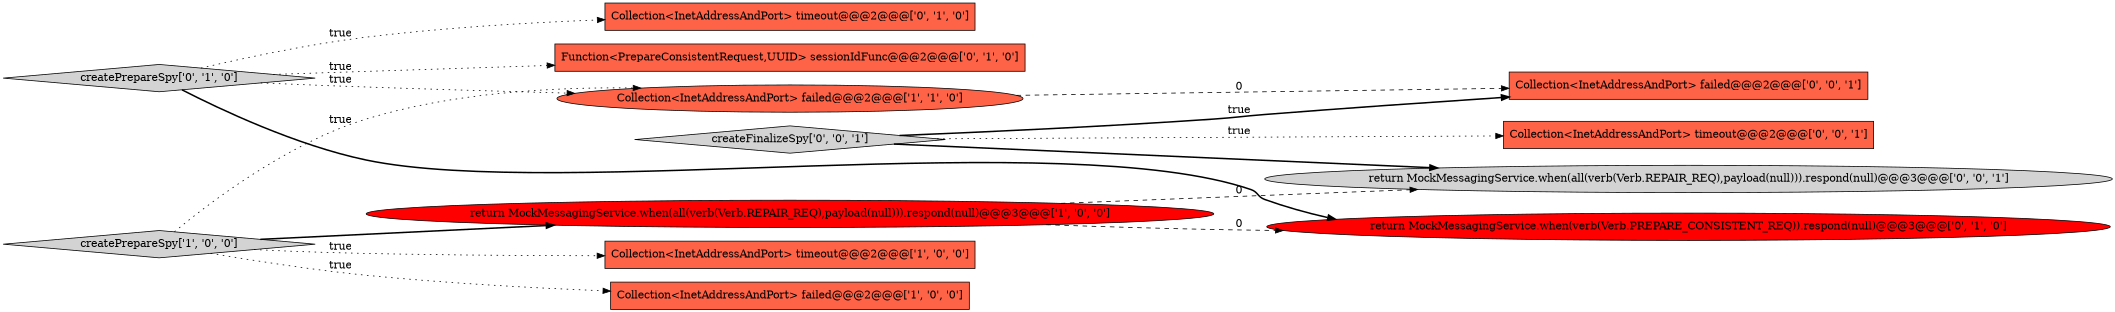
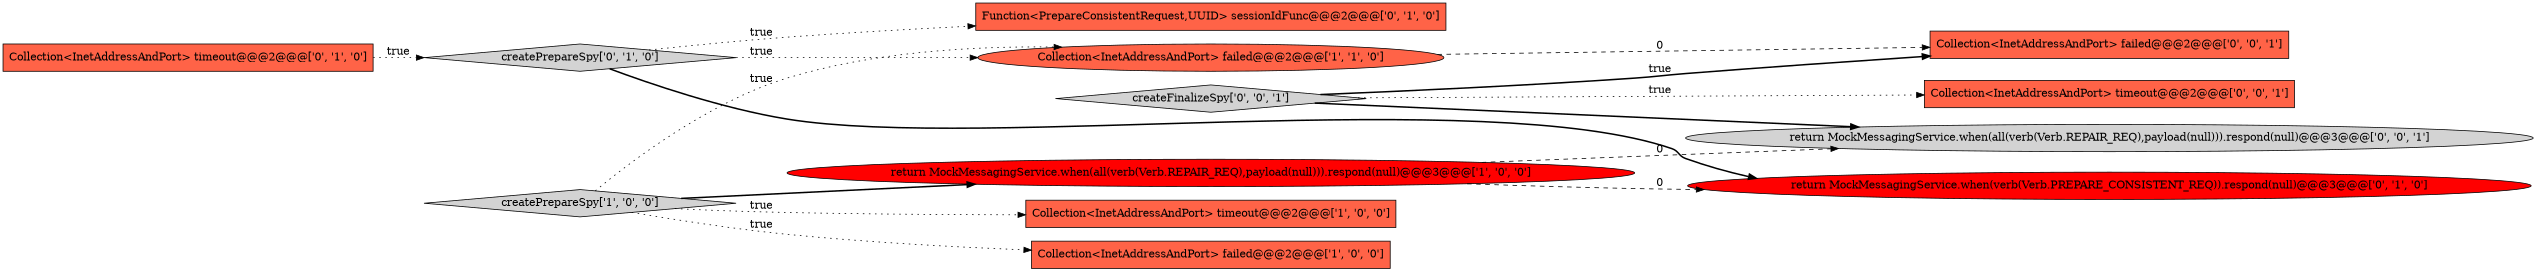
(398, 34) -> (395, 58)
